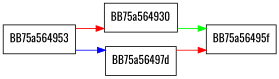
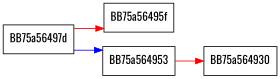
(188, 28) -> none
(87, 50) -> (84, 50)
